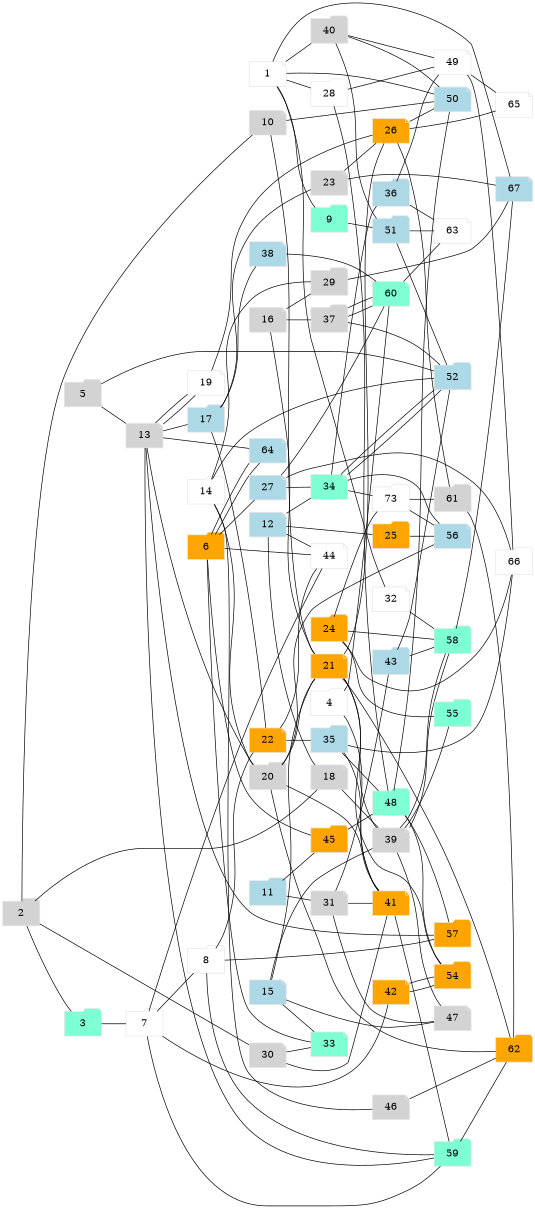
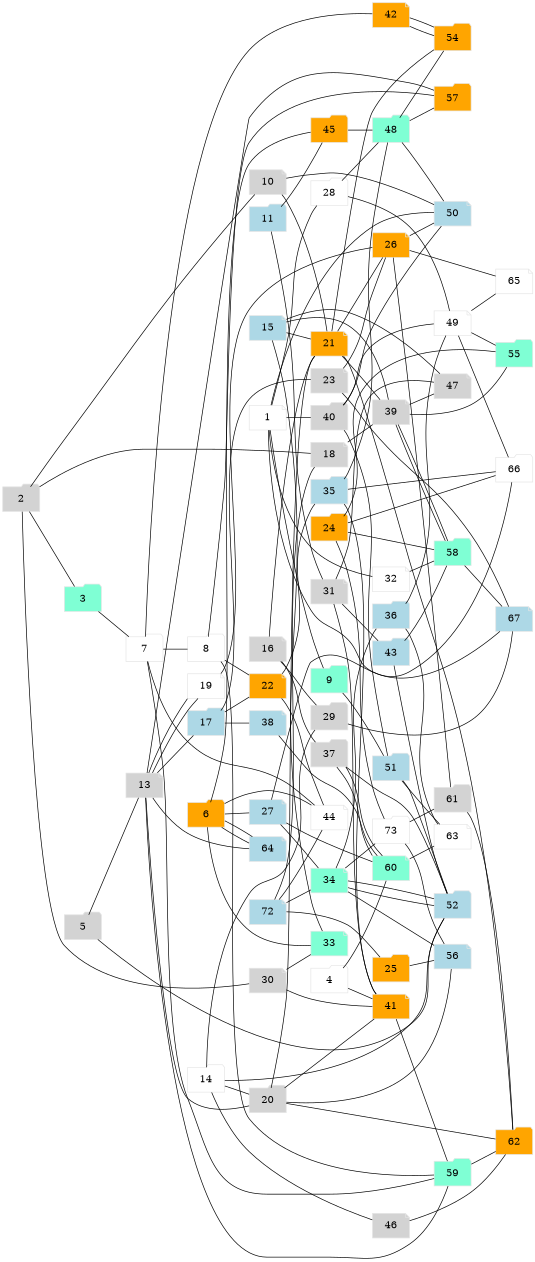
none -> (484, 339)
(268, 525) -> (268, 912)
